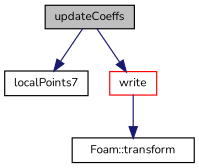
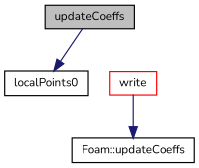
(108, 45) -> none
(46, 83) -> (46, 83)
(133, 150) -> (133, 150)
